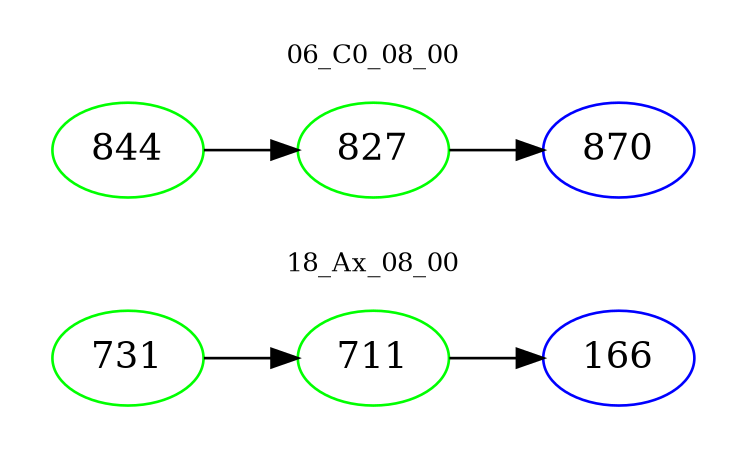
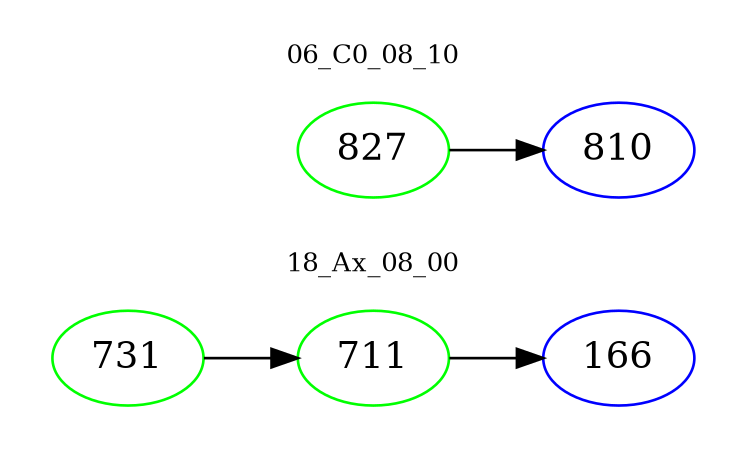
(373, 57) -> (373, 57)
(128, 150) -> none
(619, 150) -> (619, 150)
